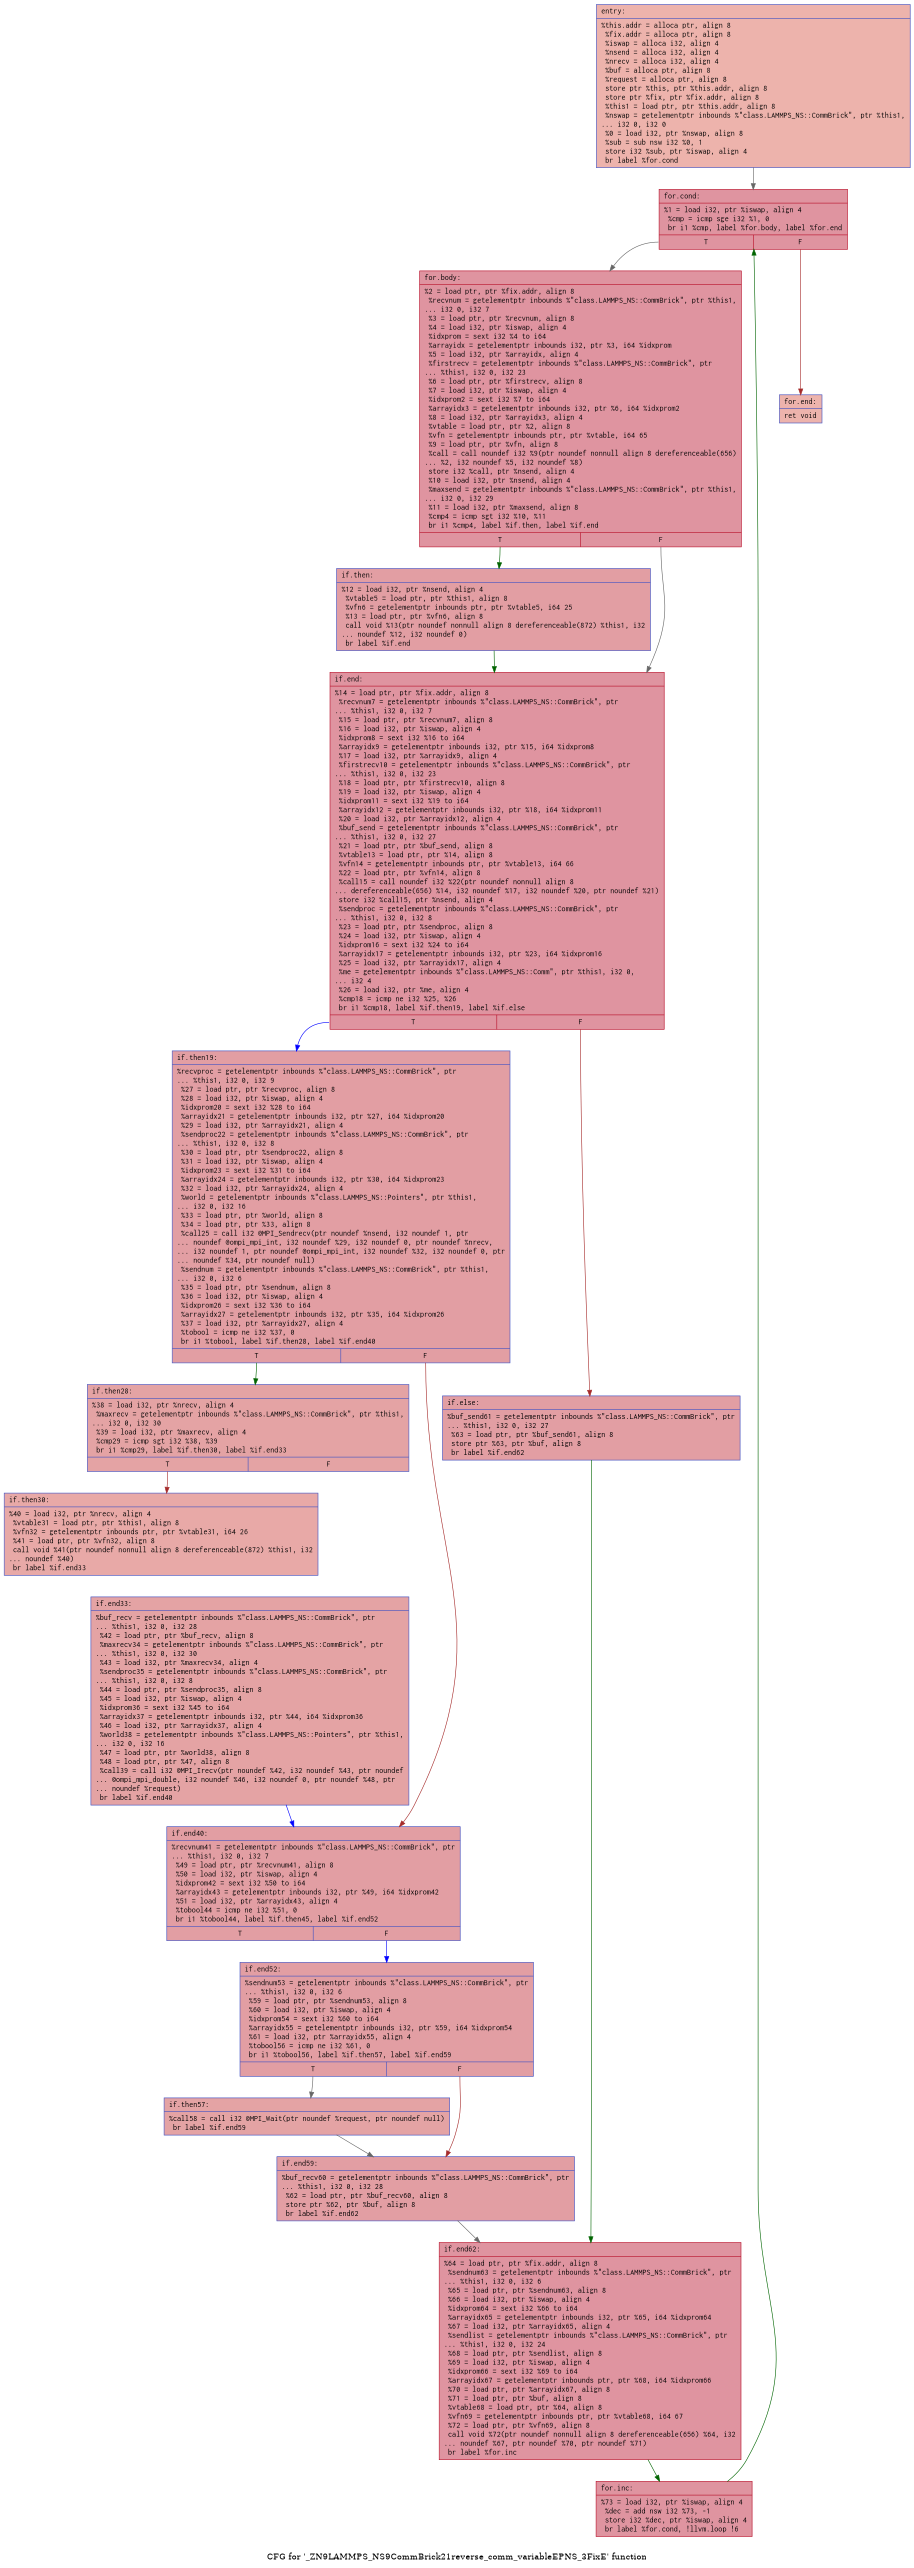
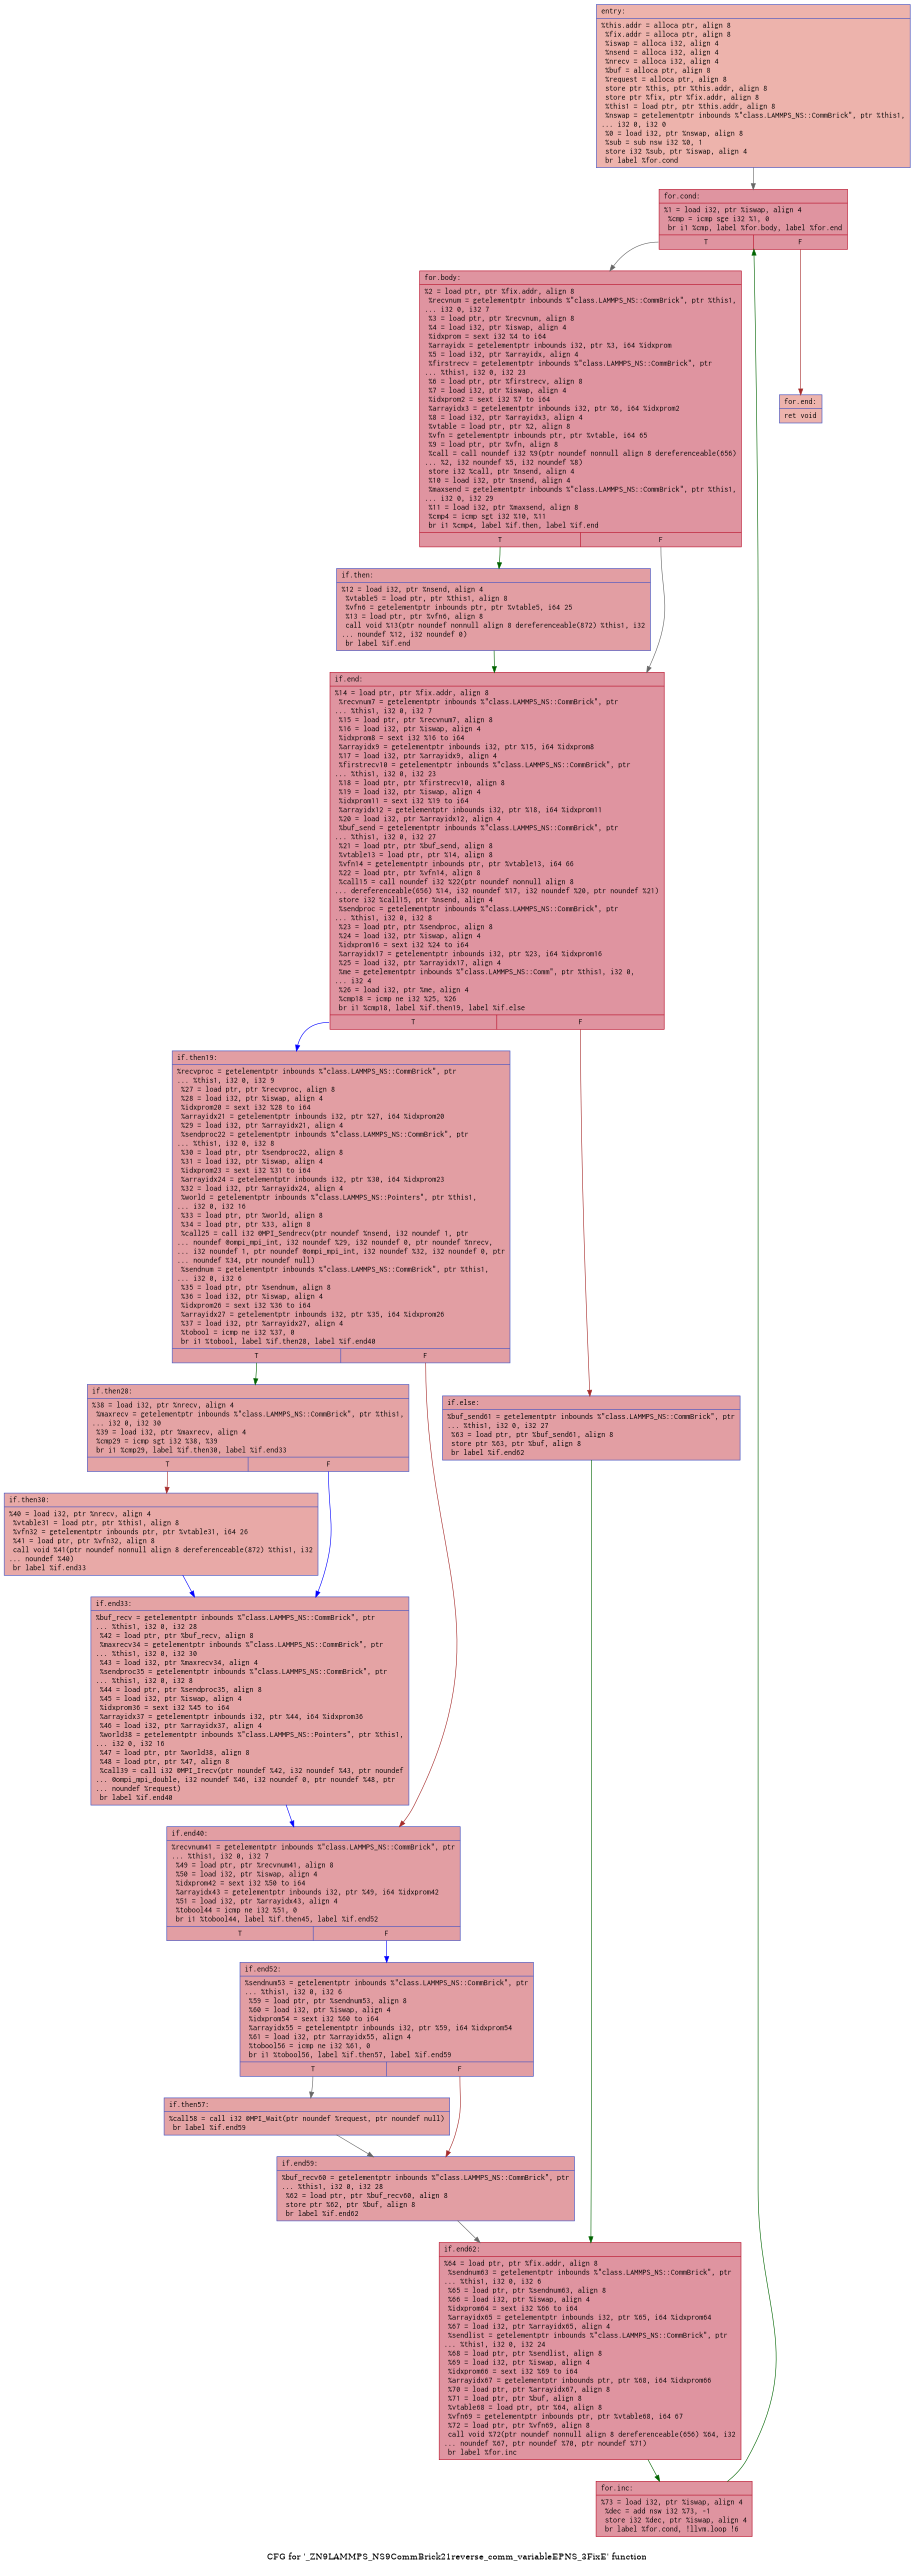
none -> (331, 1532)
none -> (187, 1583)
